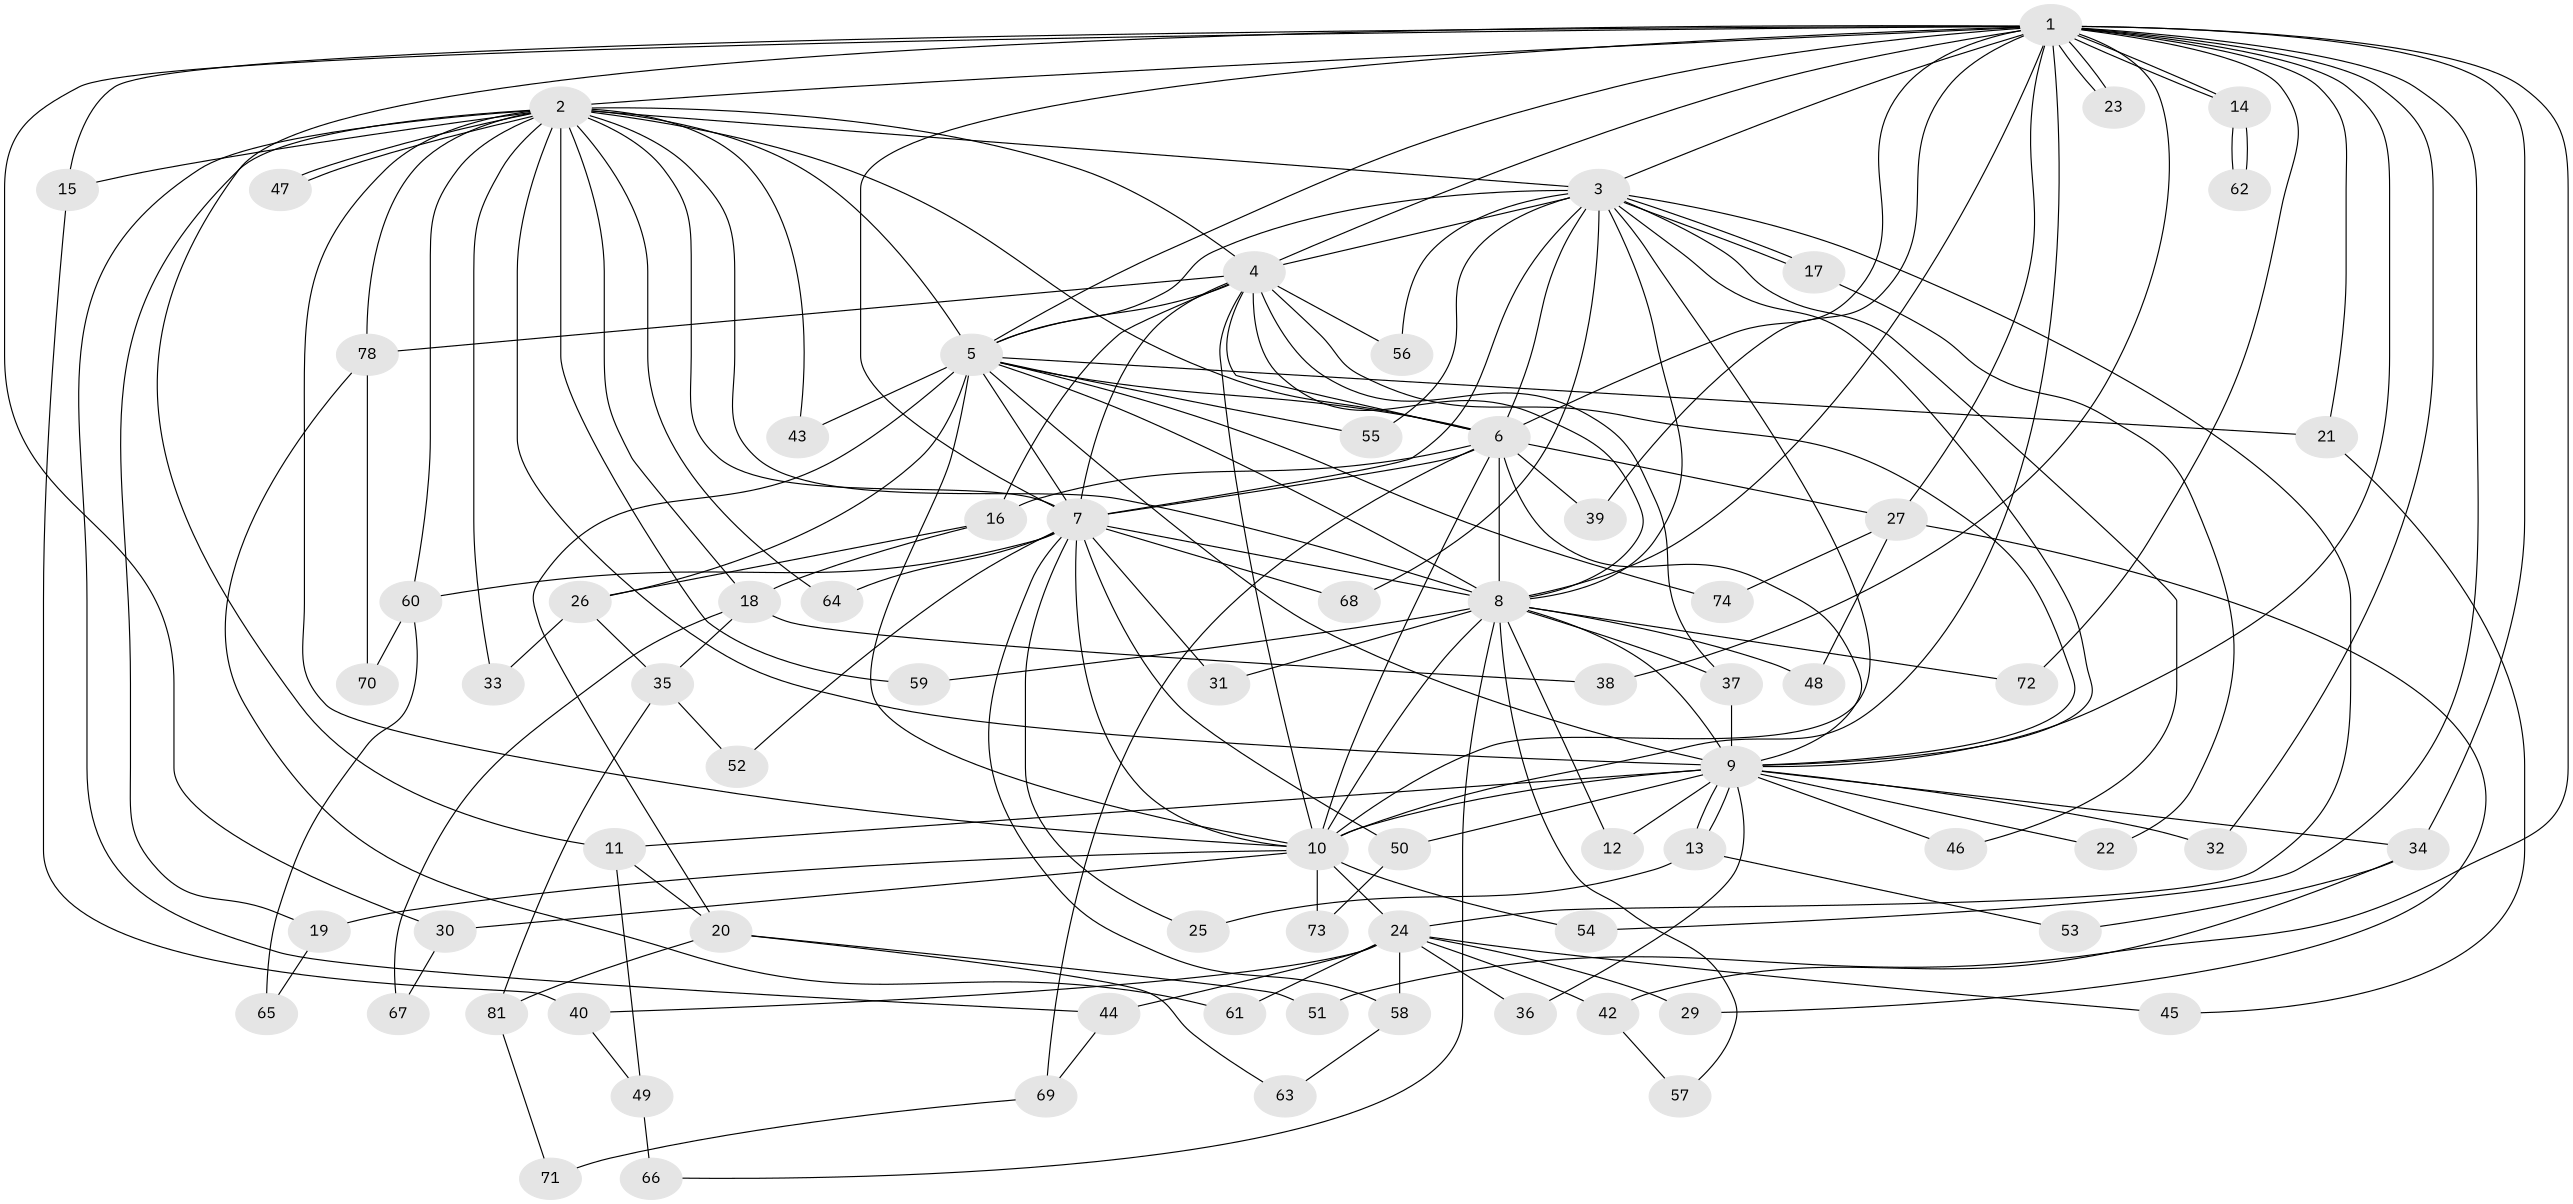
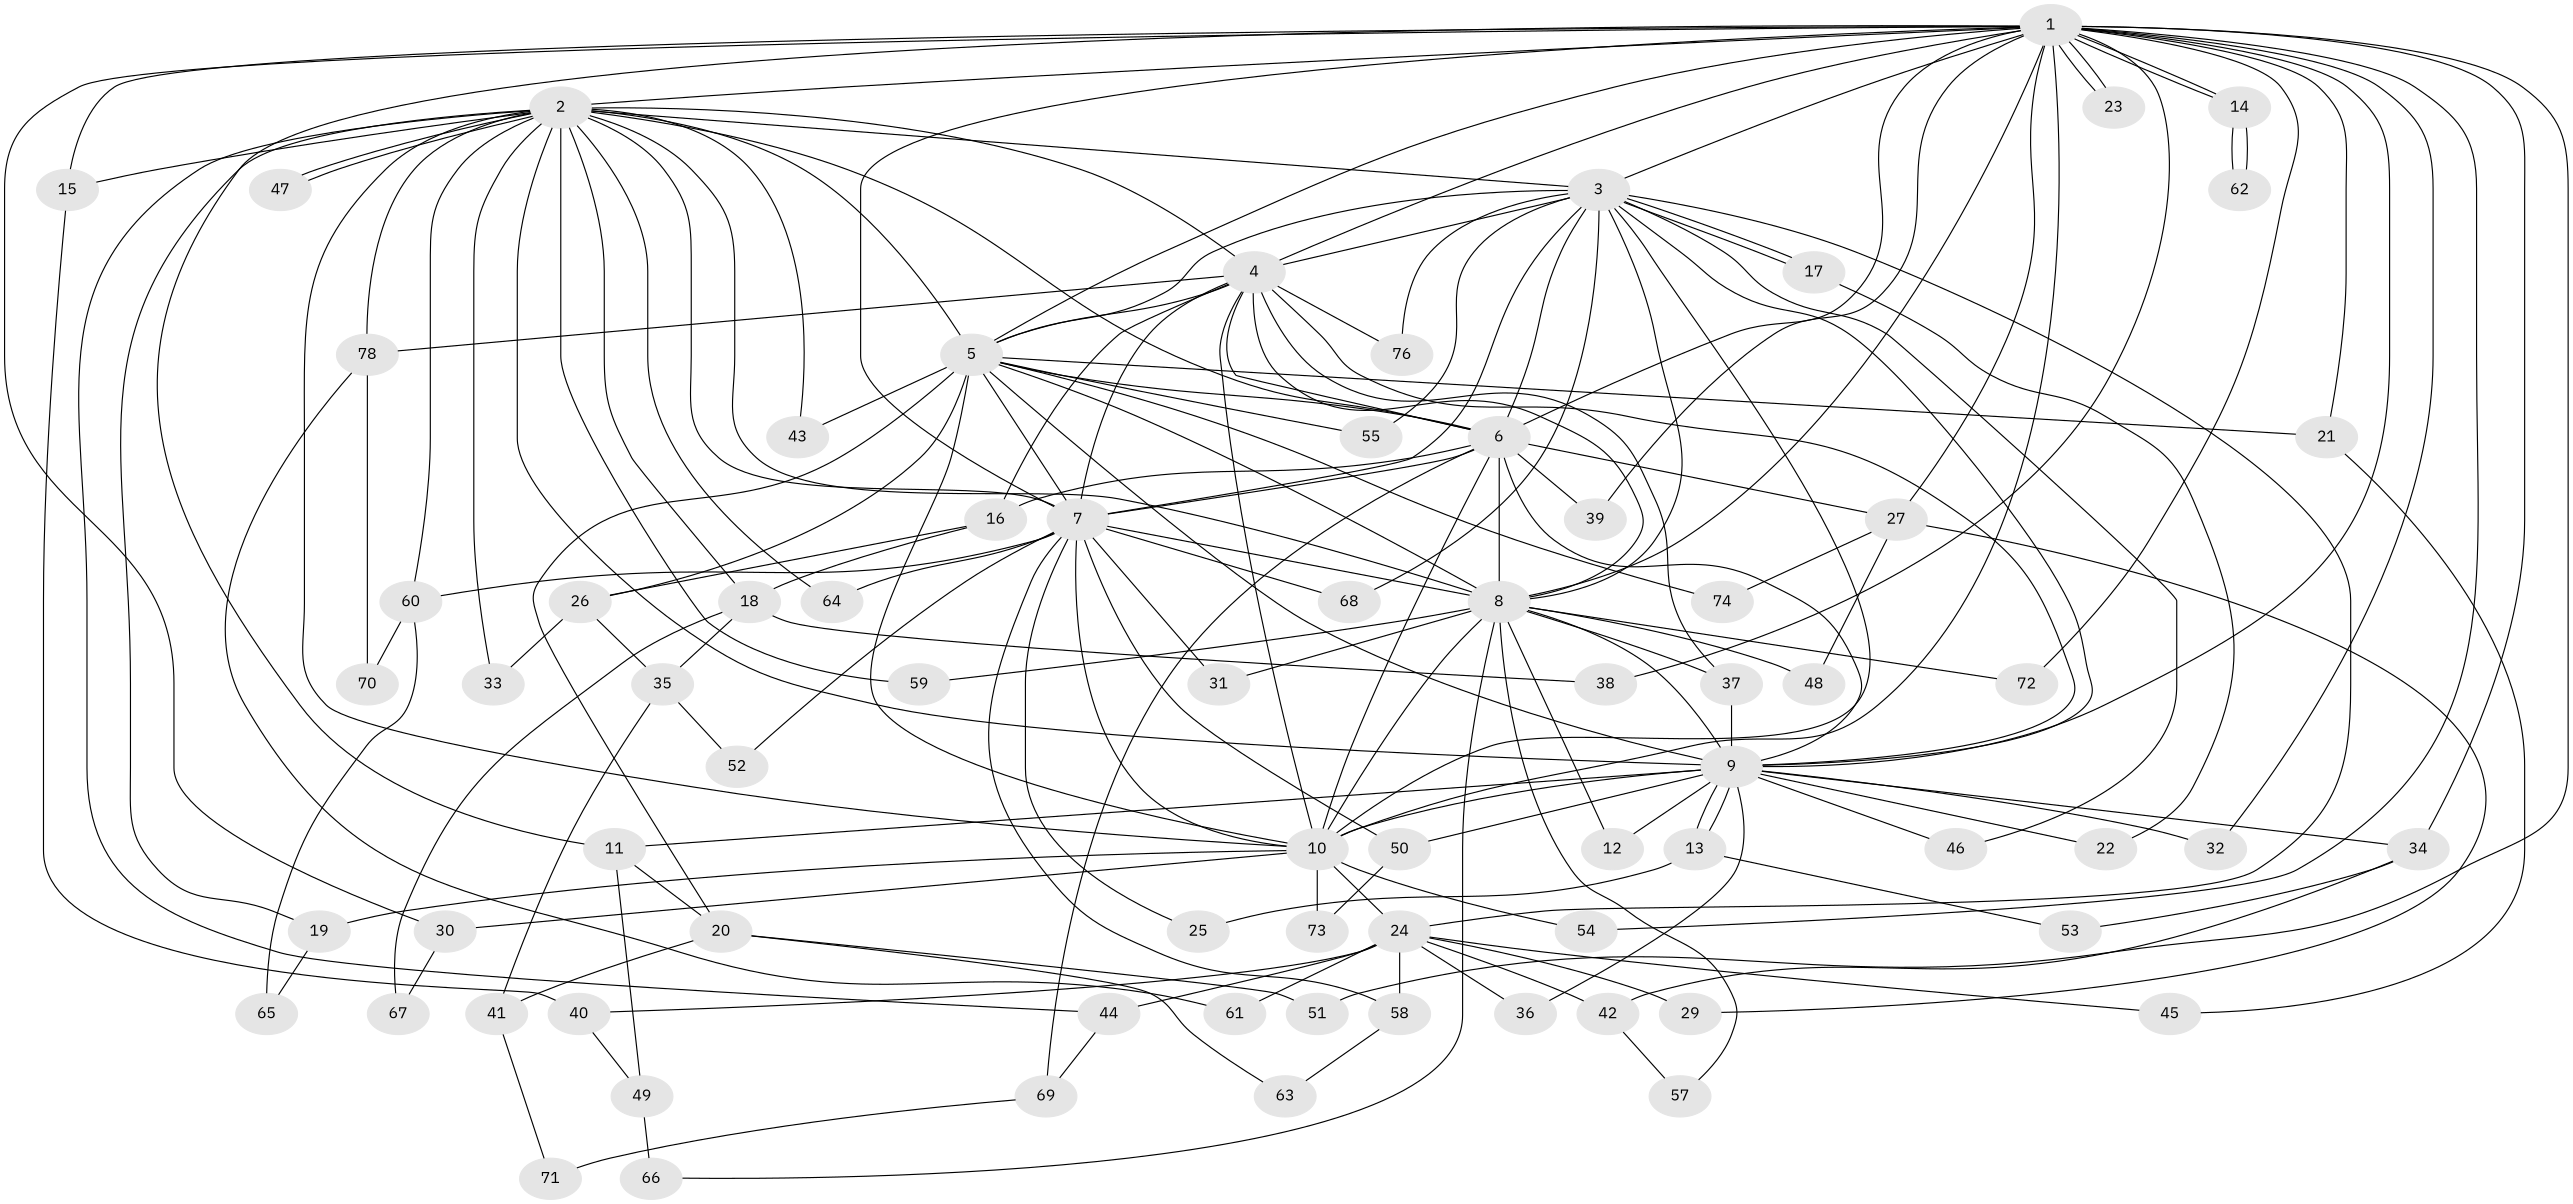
(1402, 355) -> (1402, 355)
(497, 1014) -> (497, 1014)
